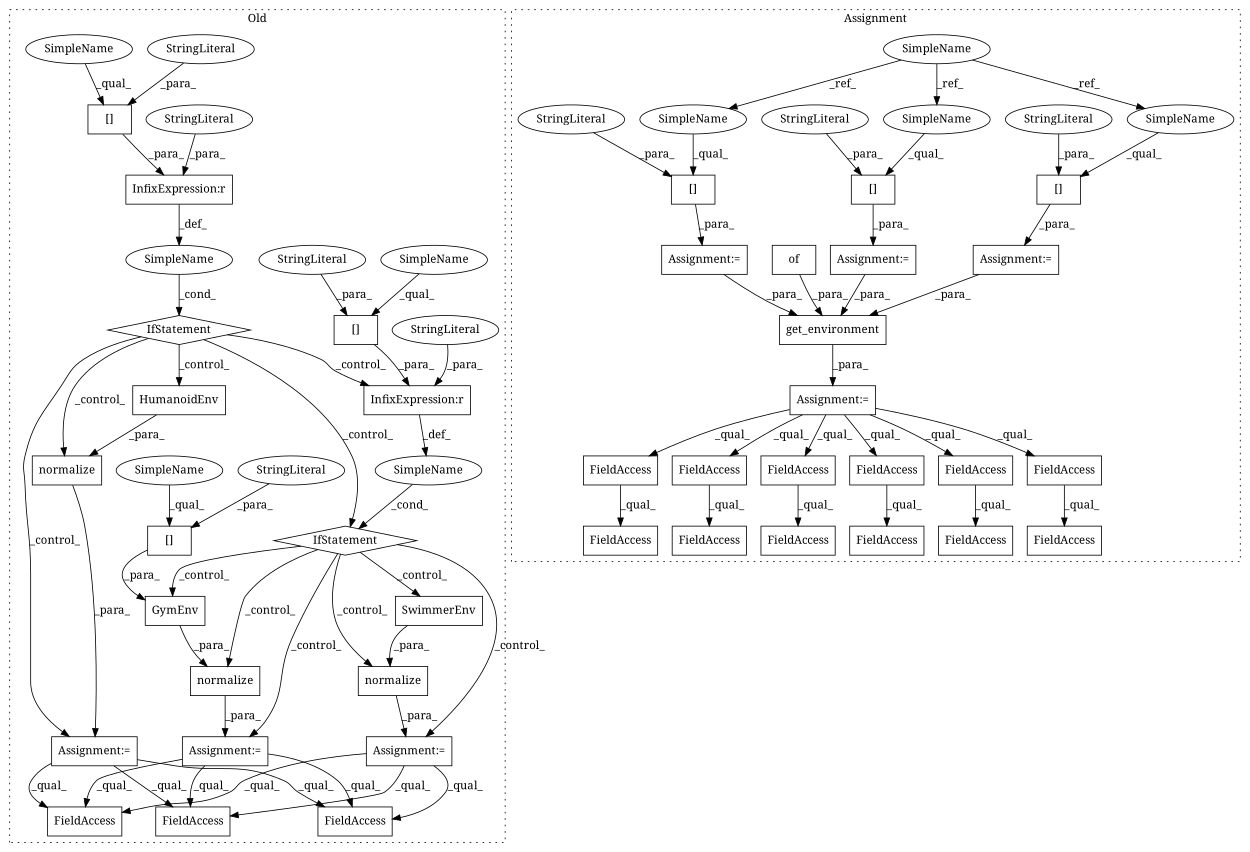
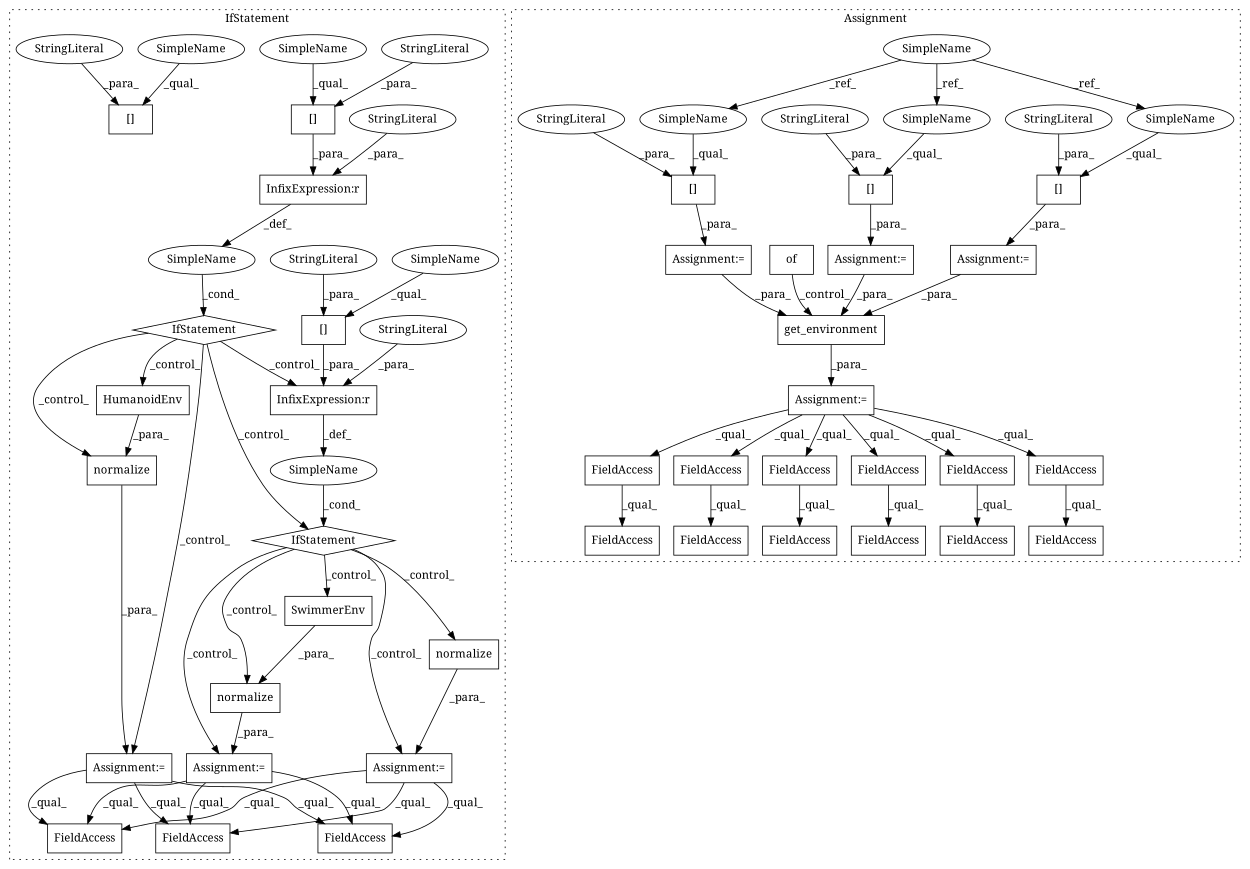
(257, 19) -> (257, 19)
(831, 295) -> (825, 295)
(175, 611) -> none
